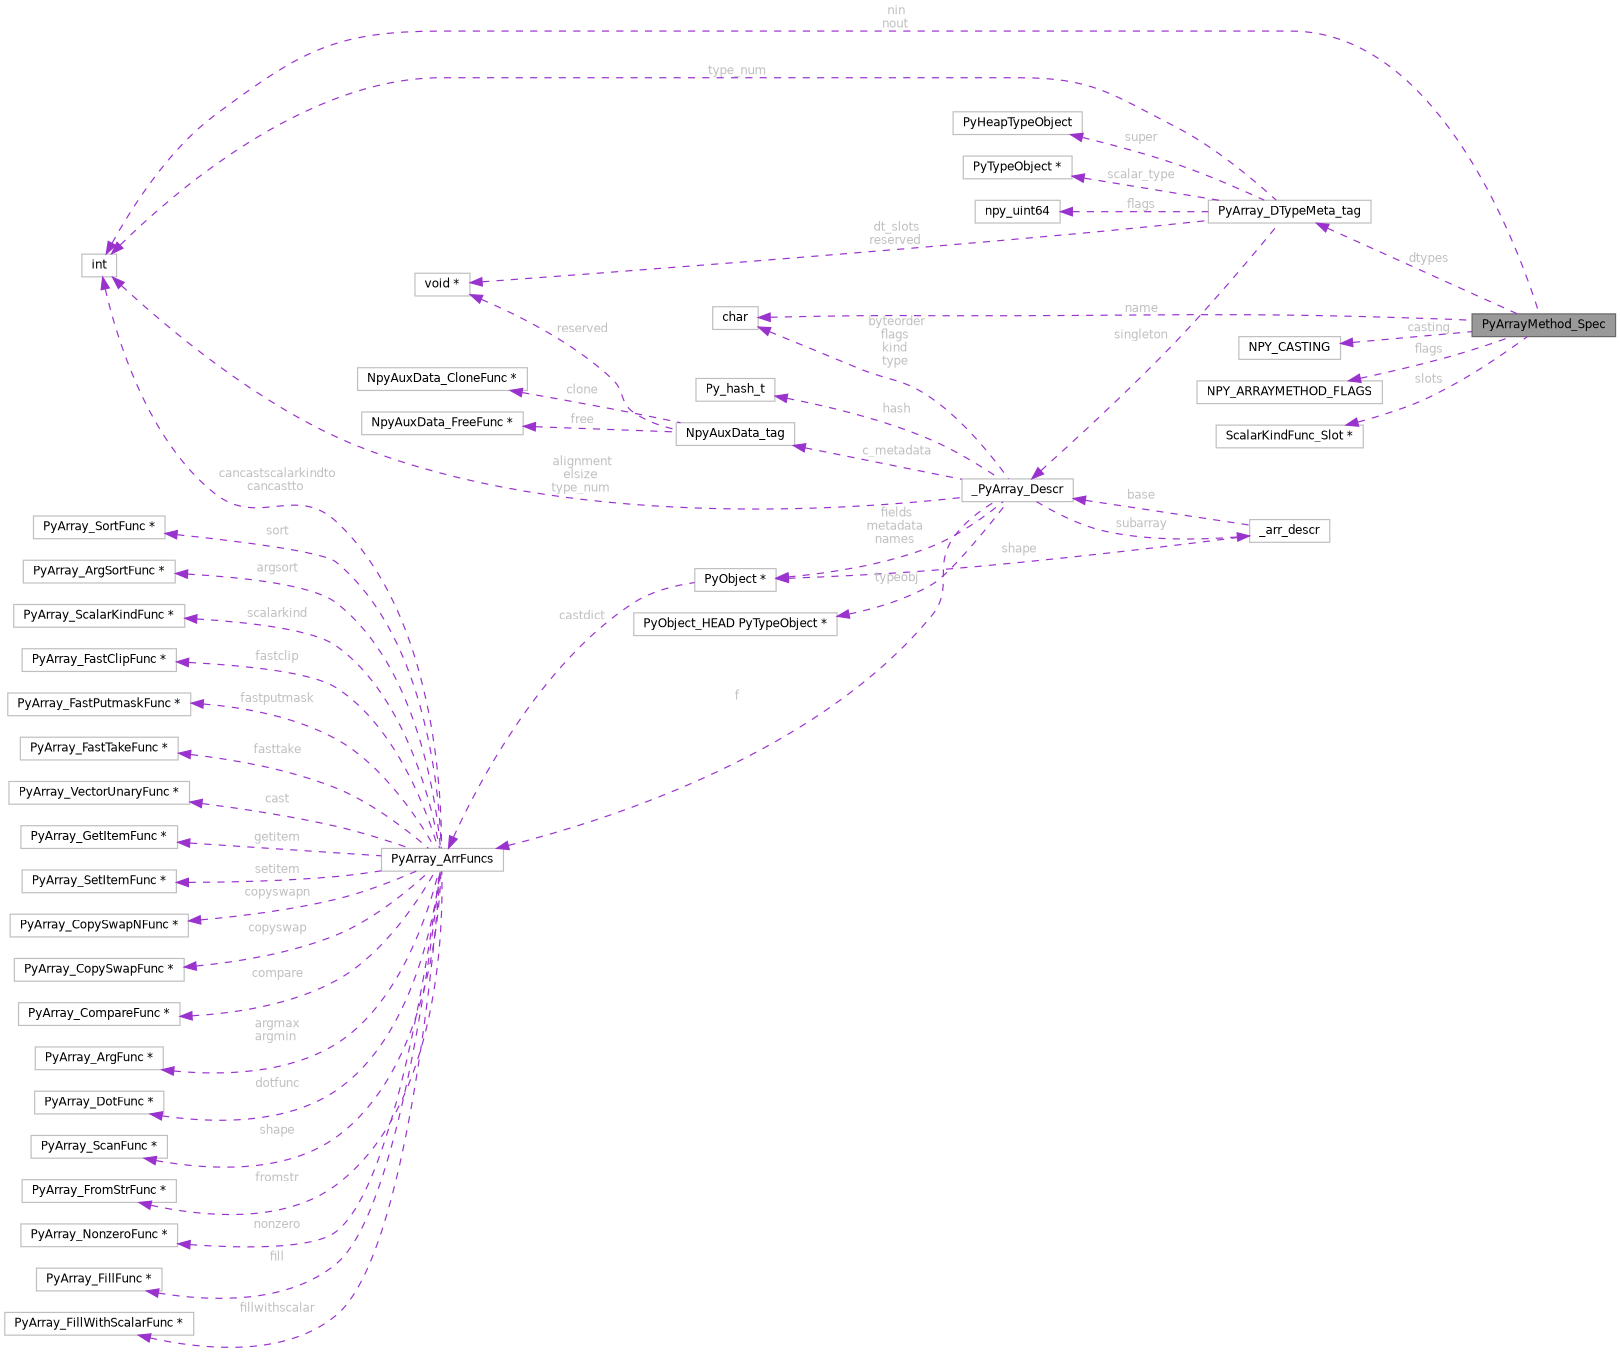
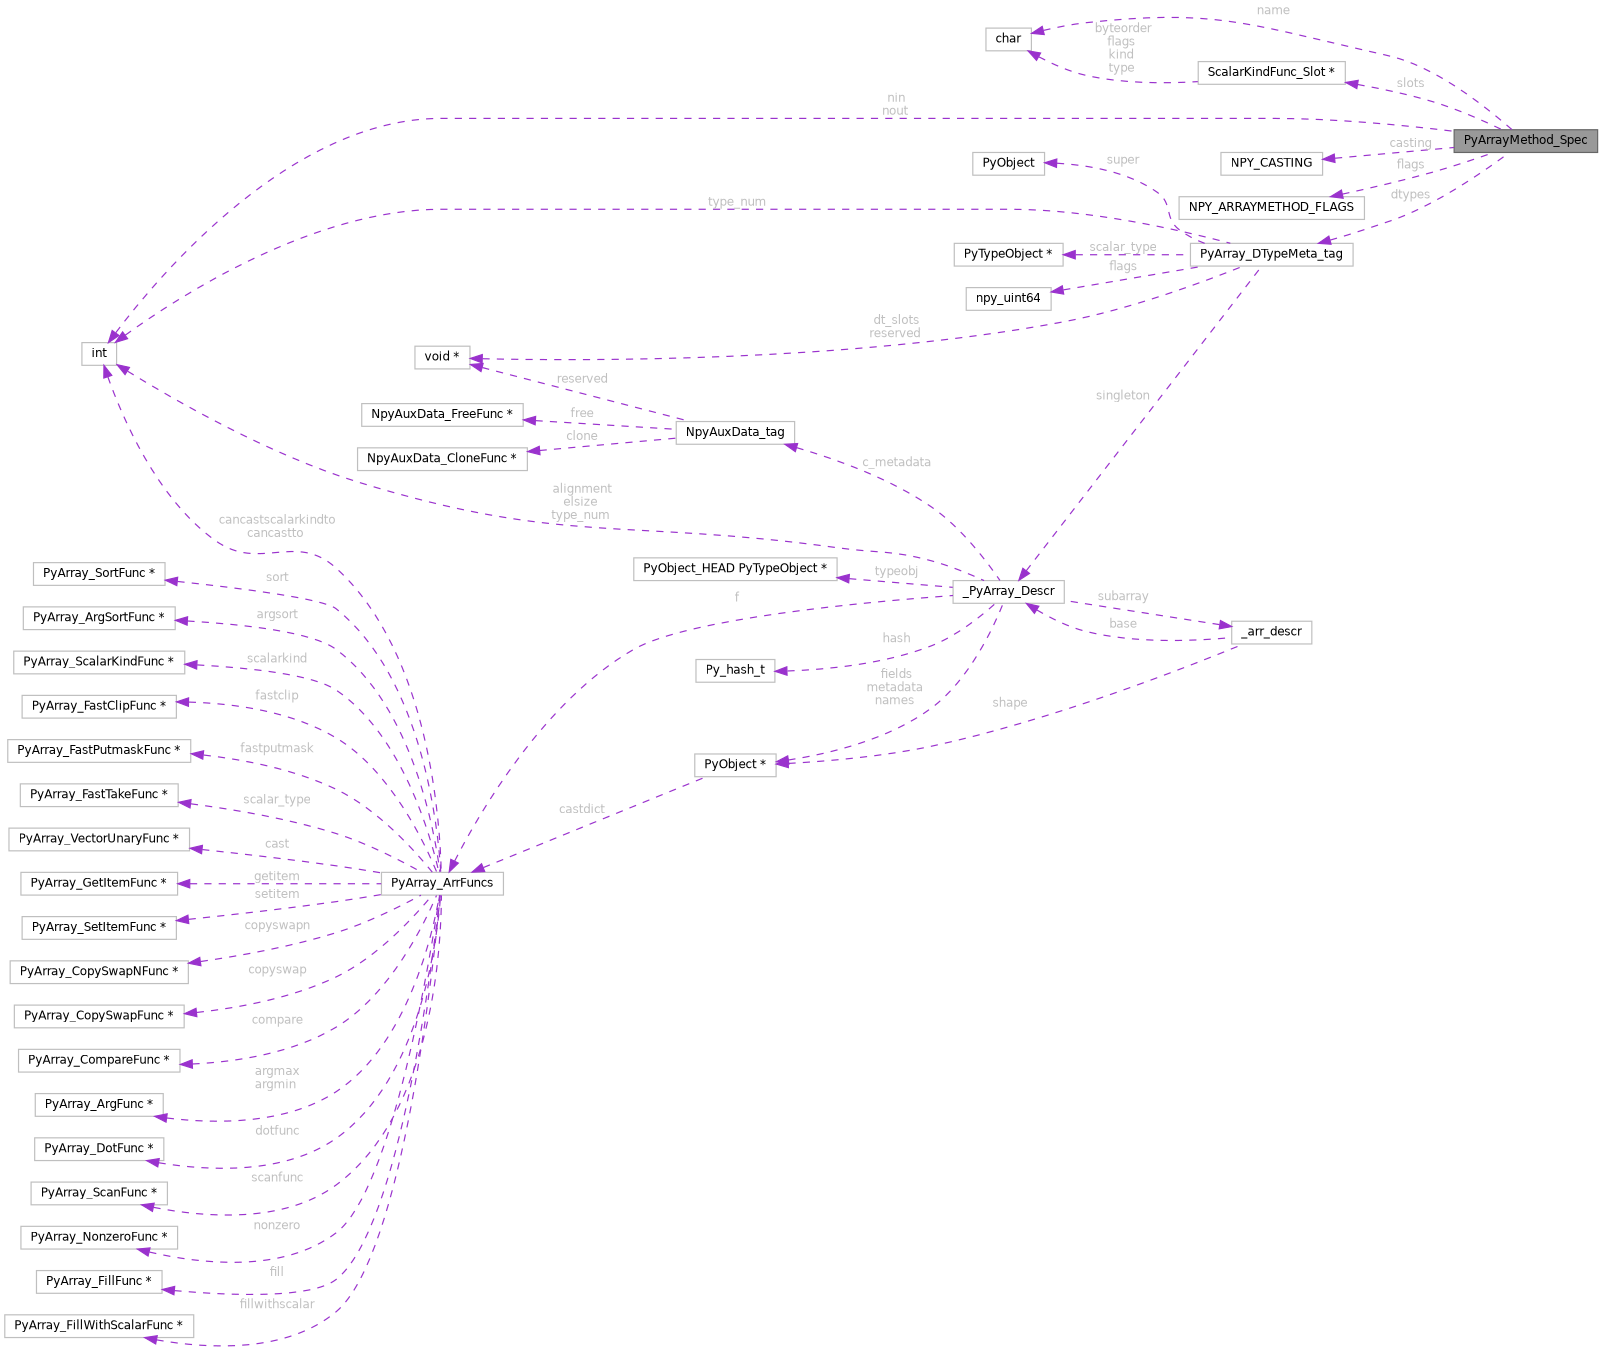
(1018, 123) -> (1009, 164)
(904, 383) -> (1116, 80)
(276, 750) -> (276, 801)
(276, 1131) -> (276, 1178)
(99, 1191) -> none
